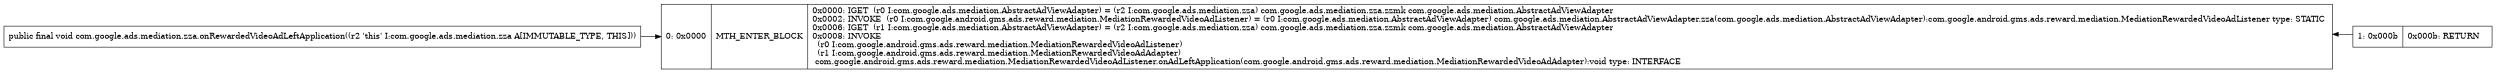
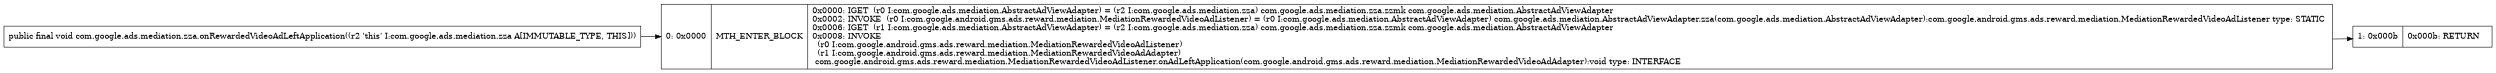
(2346, 34) -> (2340, 39)
